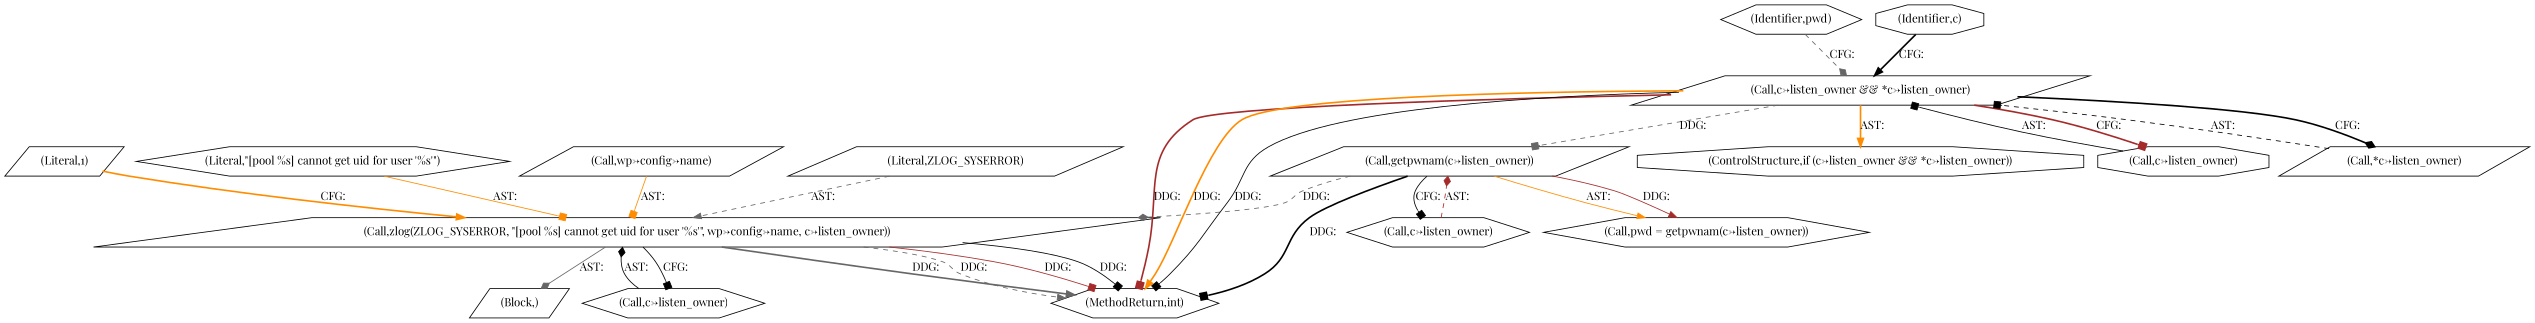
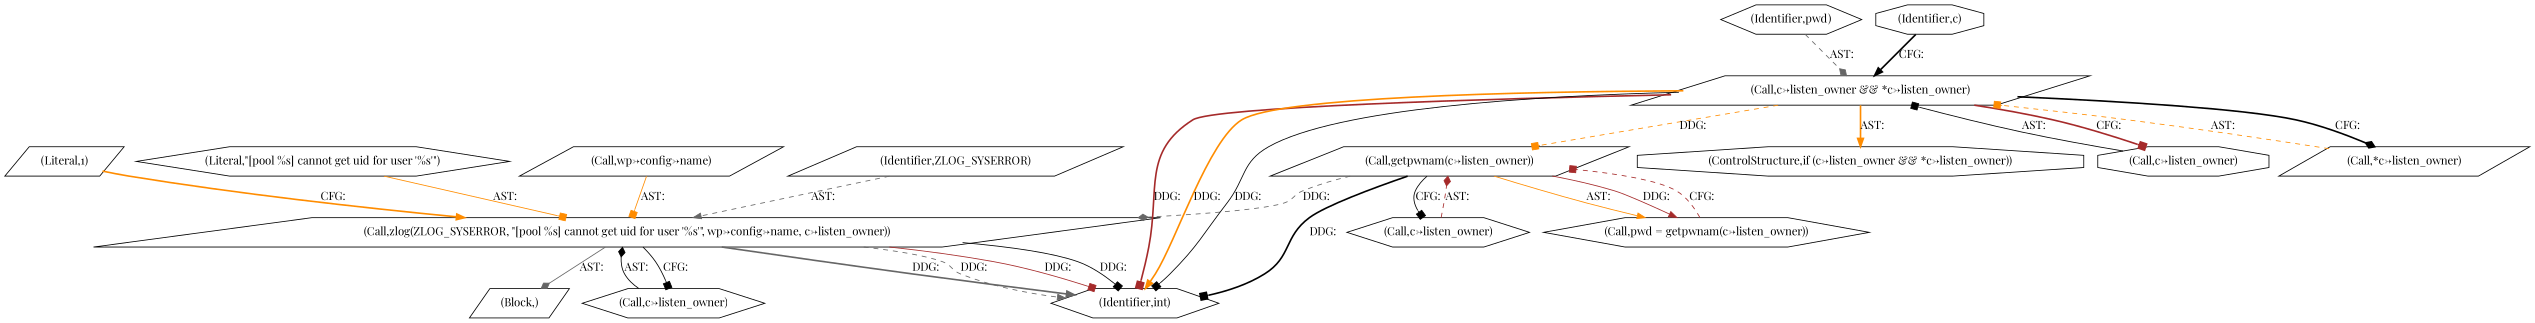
(1844, 55) -> (1844, 55)
(1659, 125) -> (1659, 125)
(2166, 125) -> (2166, 125)
(956, 161) -> (956, 161)
none -> (1646, 180)
(1135, 303) -> (1135, 303)
